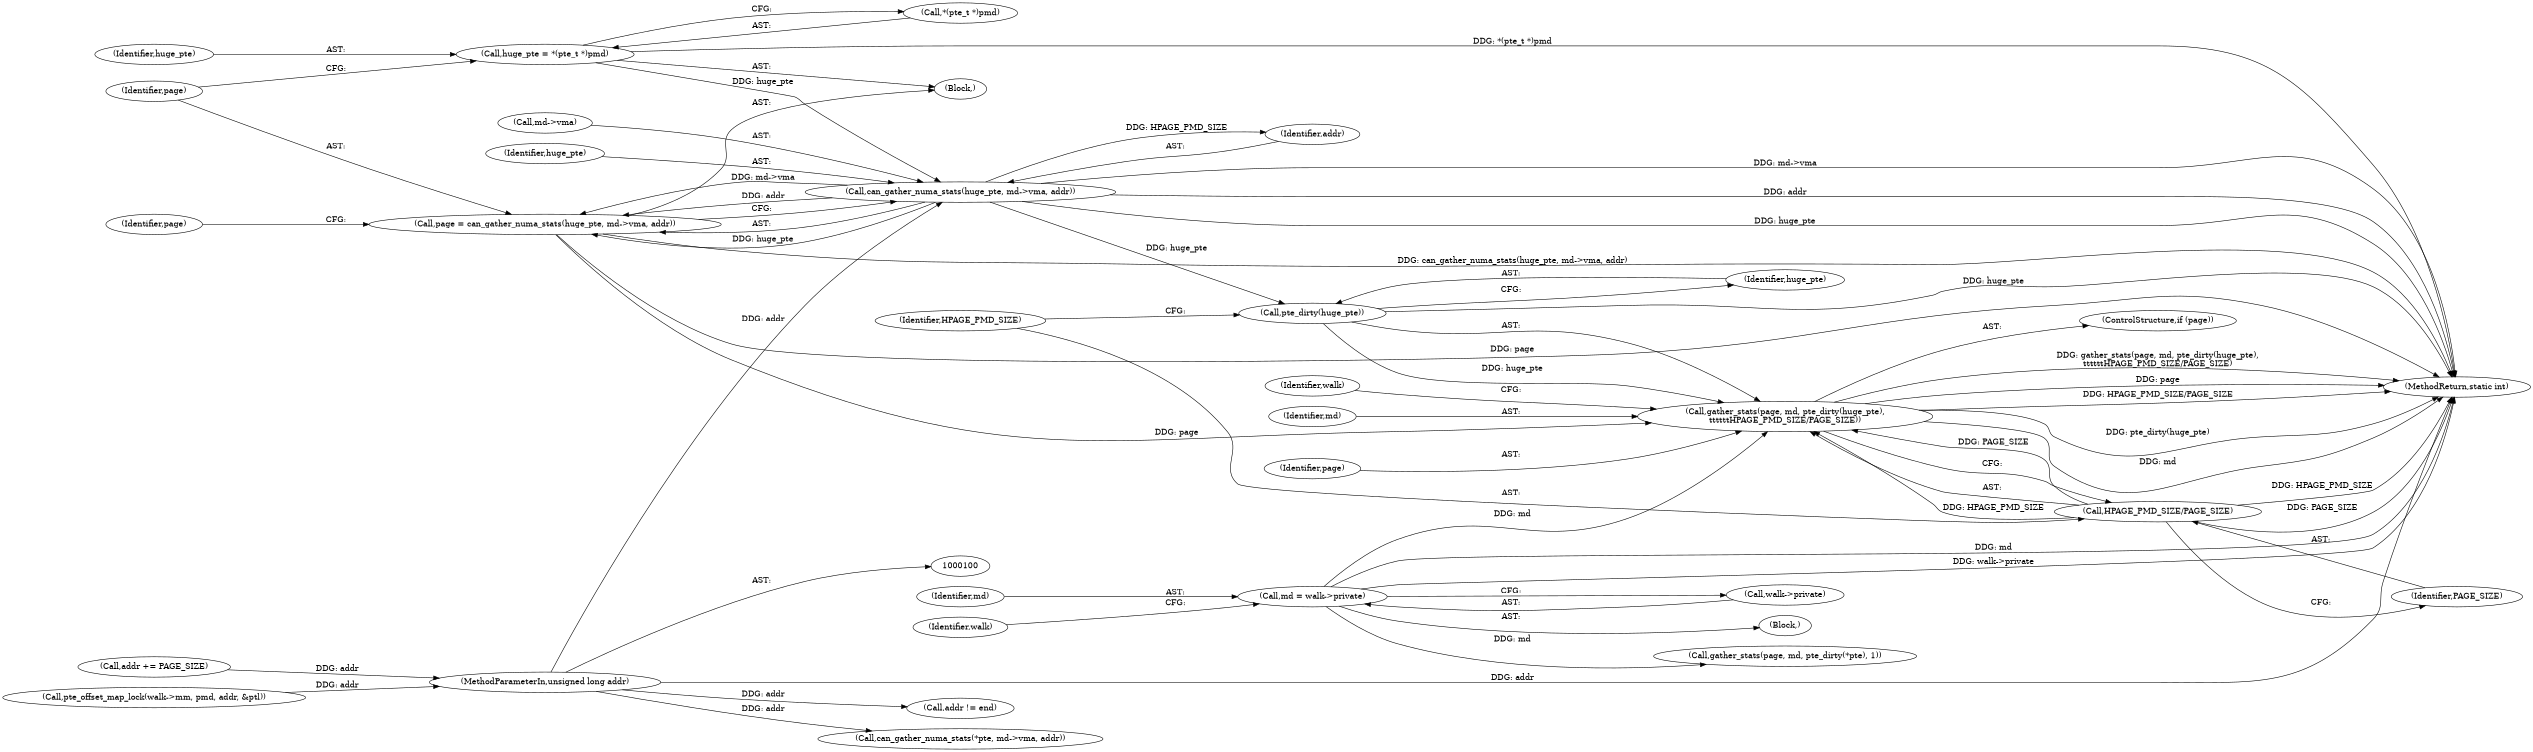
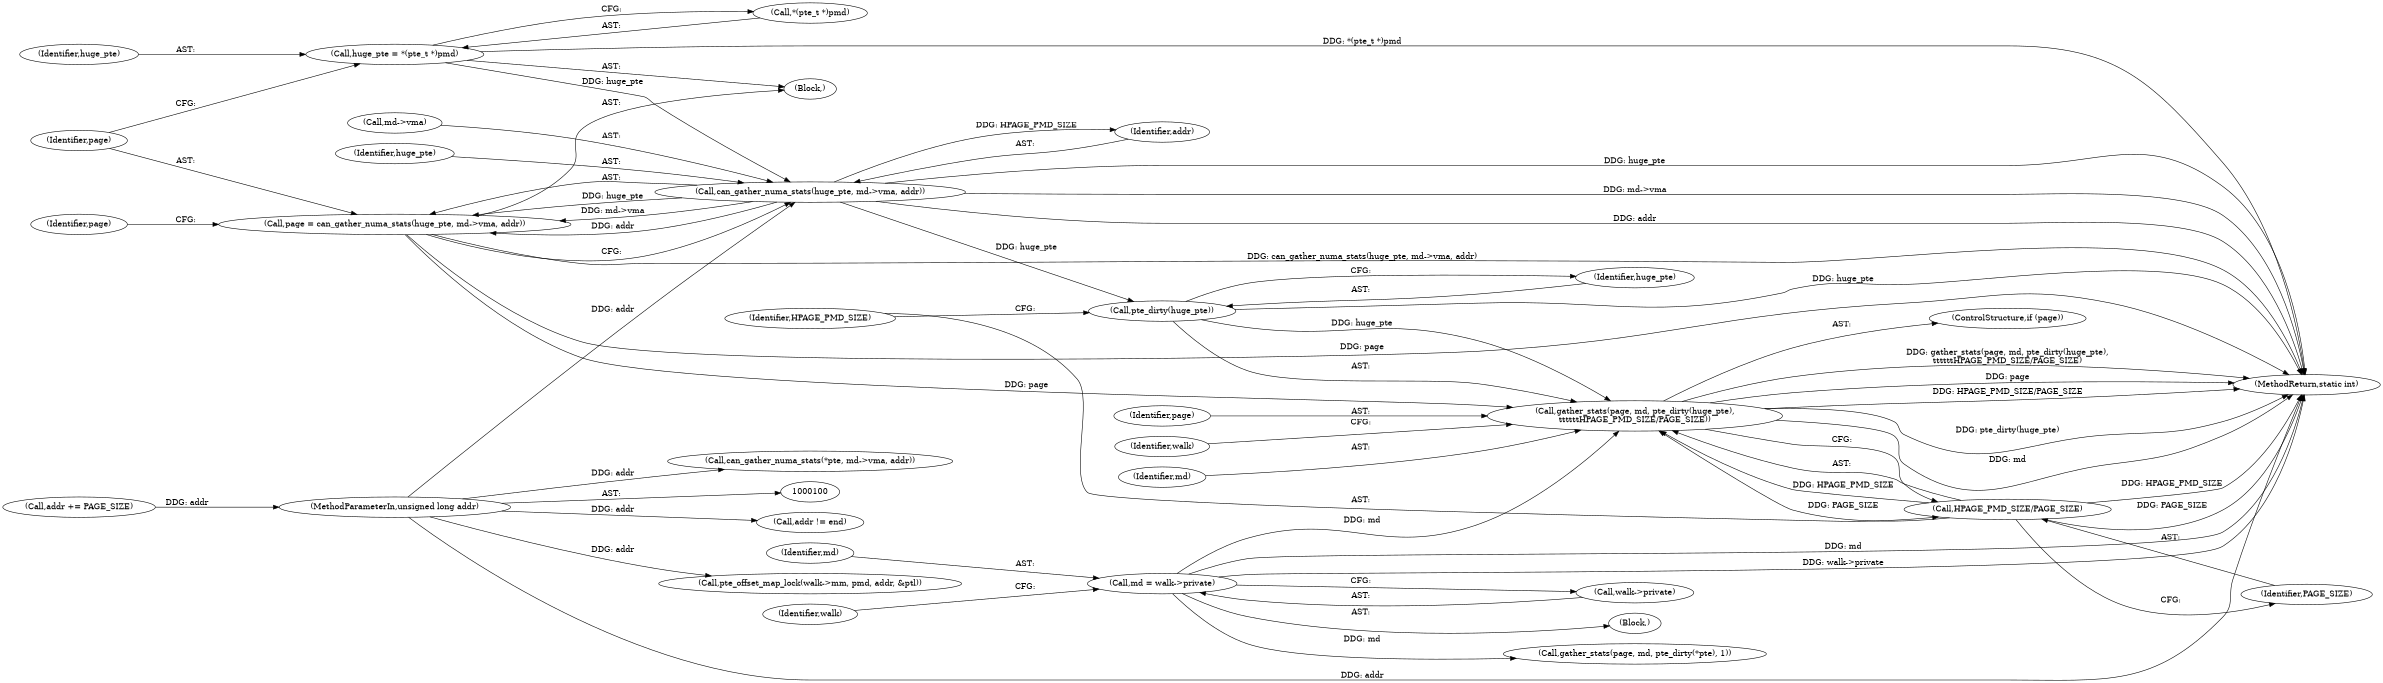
(359, 690) -> (567, 551)
